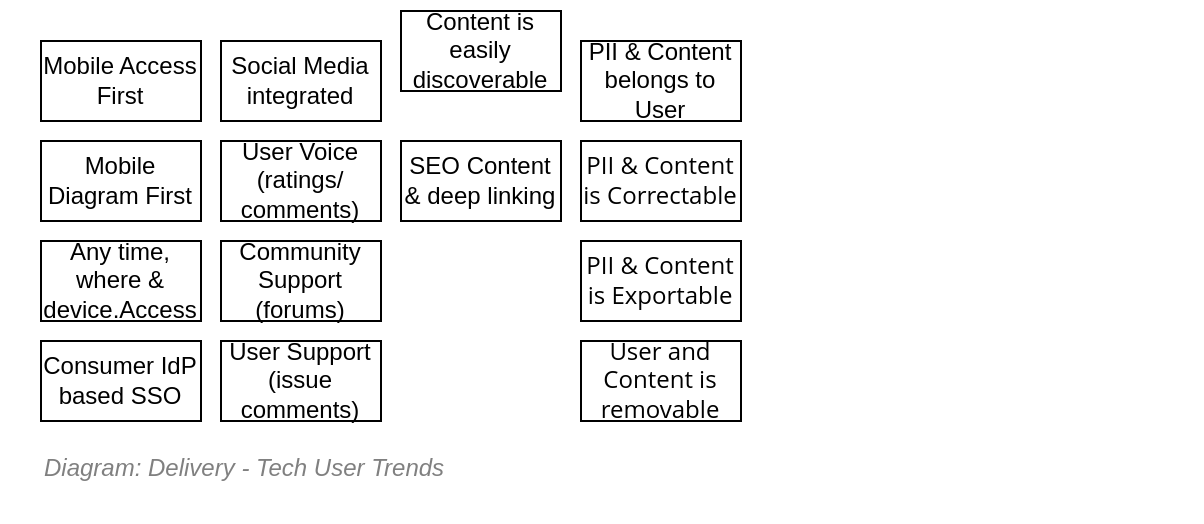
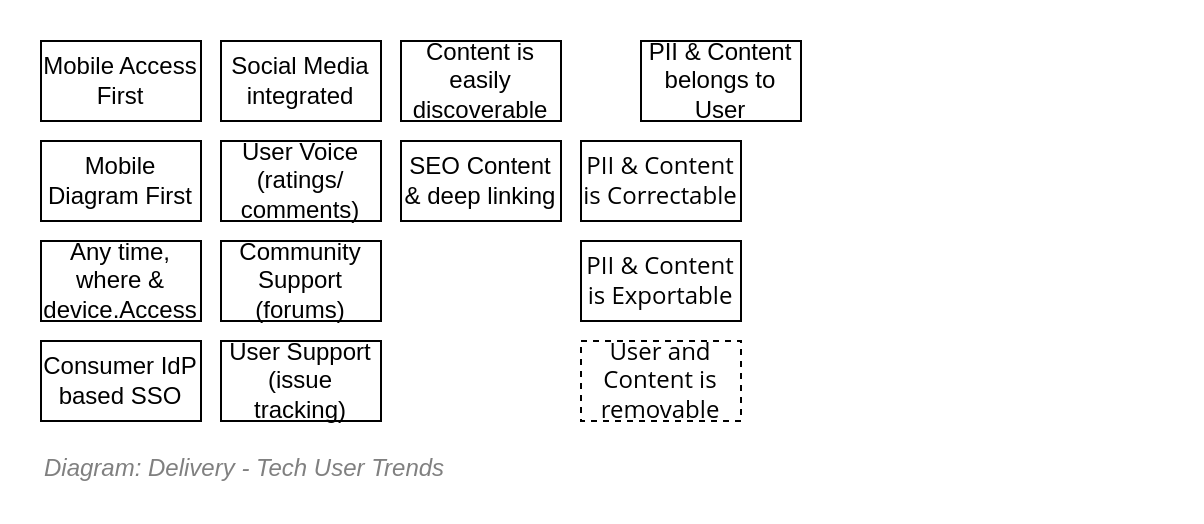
(481, 51) -> (481, 81)
(661, 81) -> (721, 81)
(301, 381) -> (301, 381)
(661, 381) -> (661, 381)
